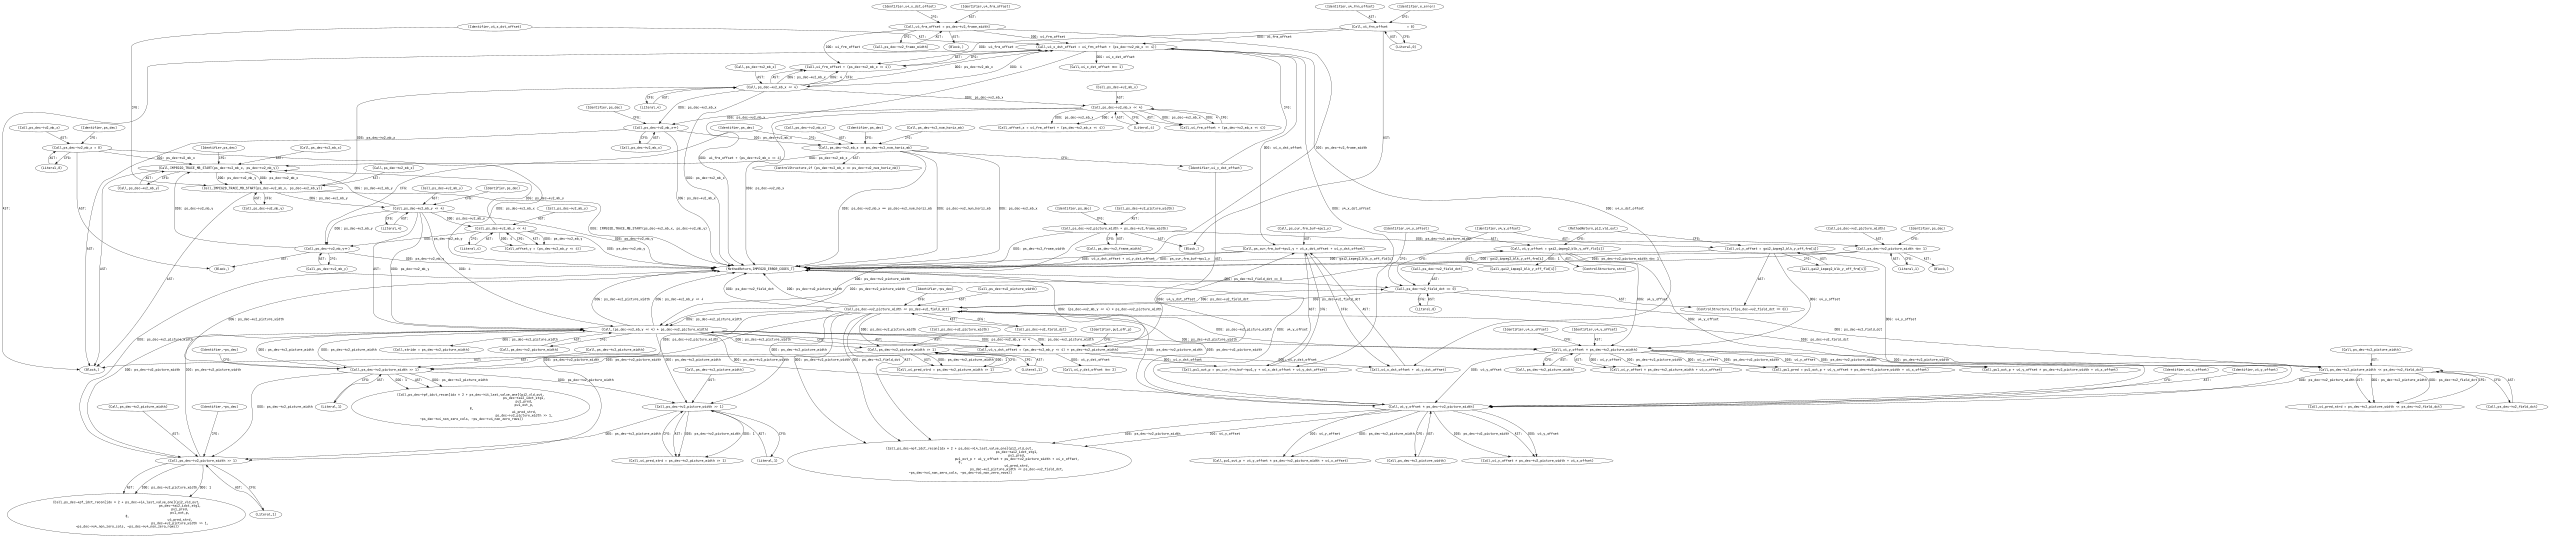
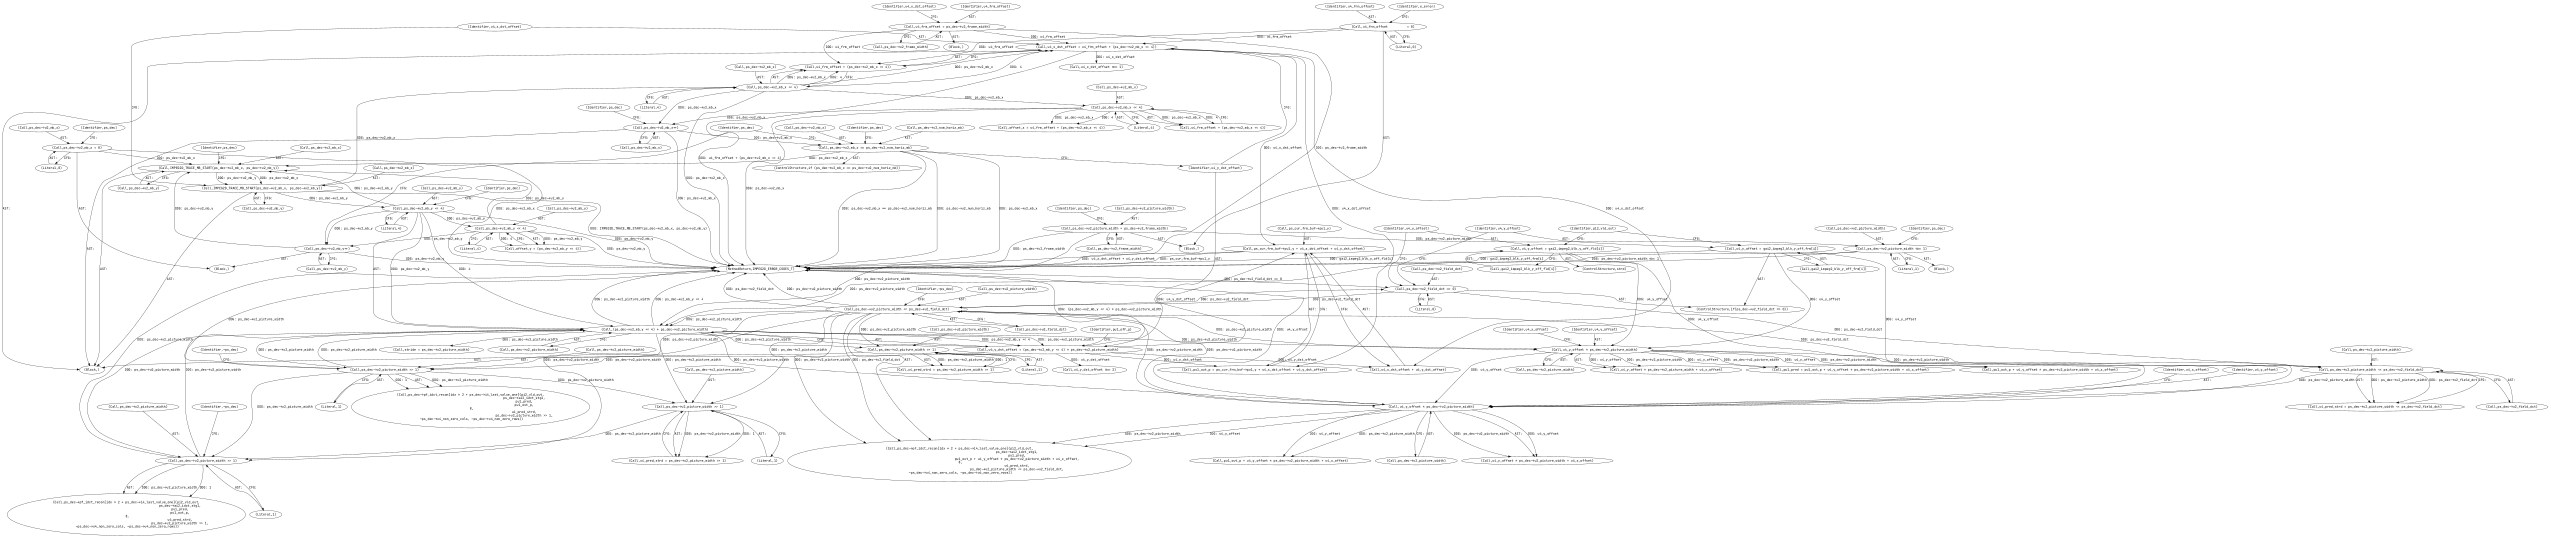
(909, 138) -> (909, 138)
(1593, 229) -> (1593, 229)
(1554, 259) -> (1554, 259)
